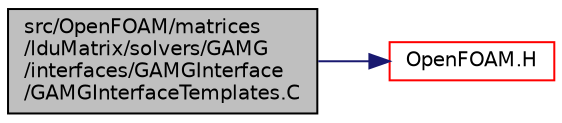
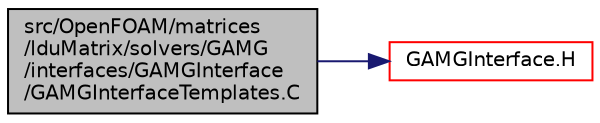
(472, 61) -> (491, 61)
